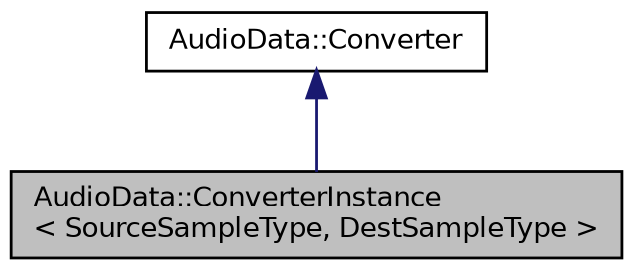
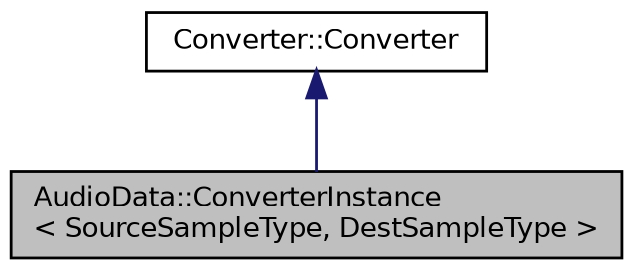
(317, 42) -> (317, 42)
